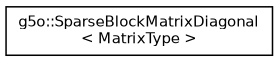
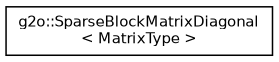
(139, 31) -> (139, 31)
